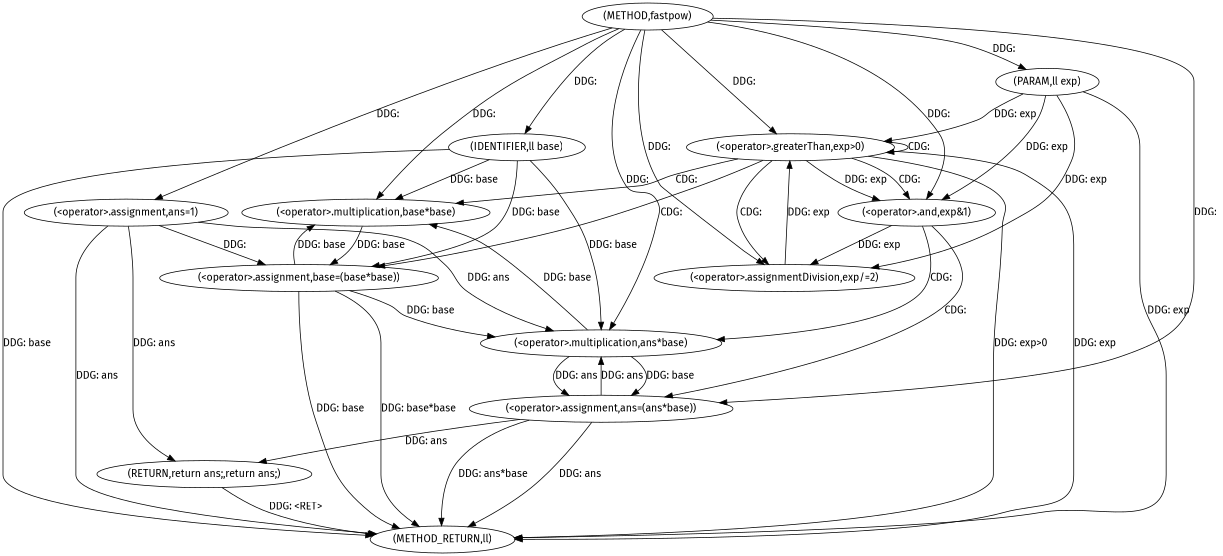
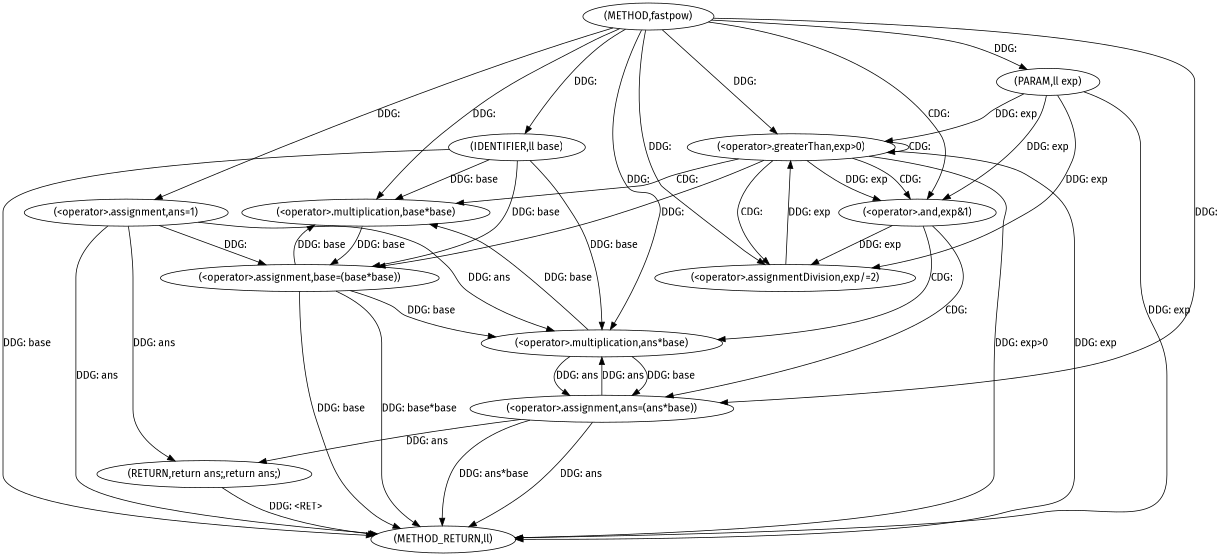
(940, 115) -> (940, 115)
(673, 213) -> (674, 213)
